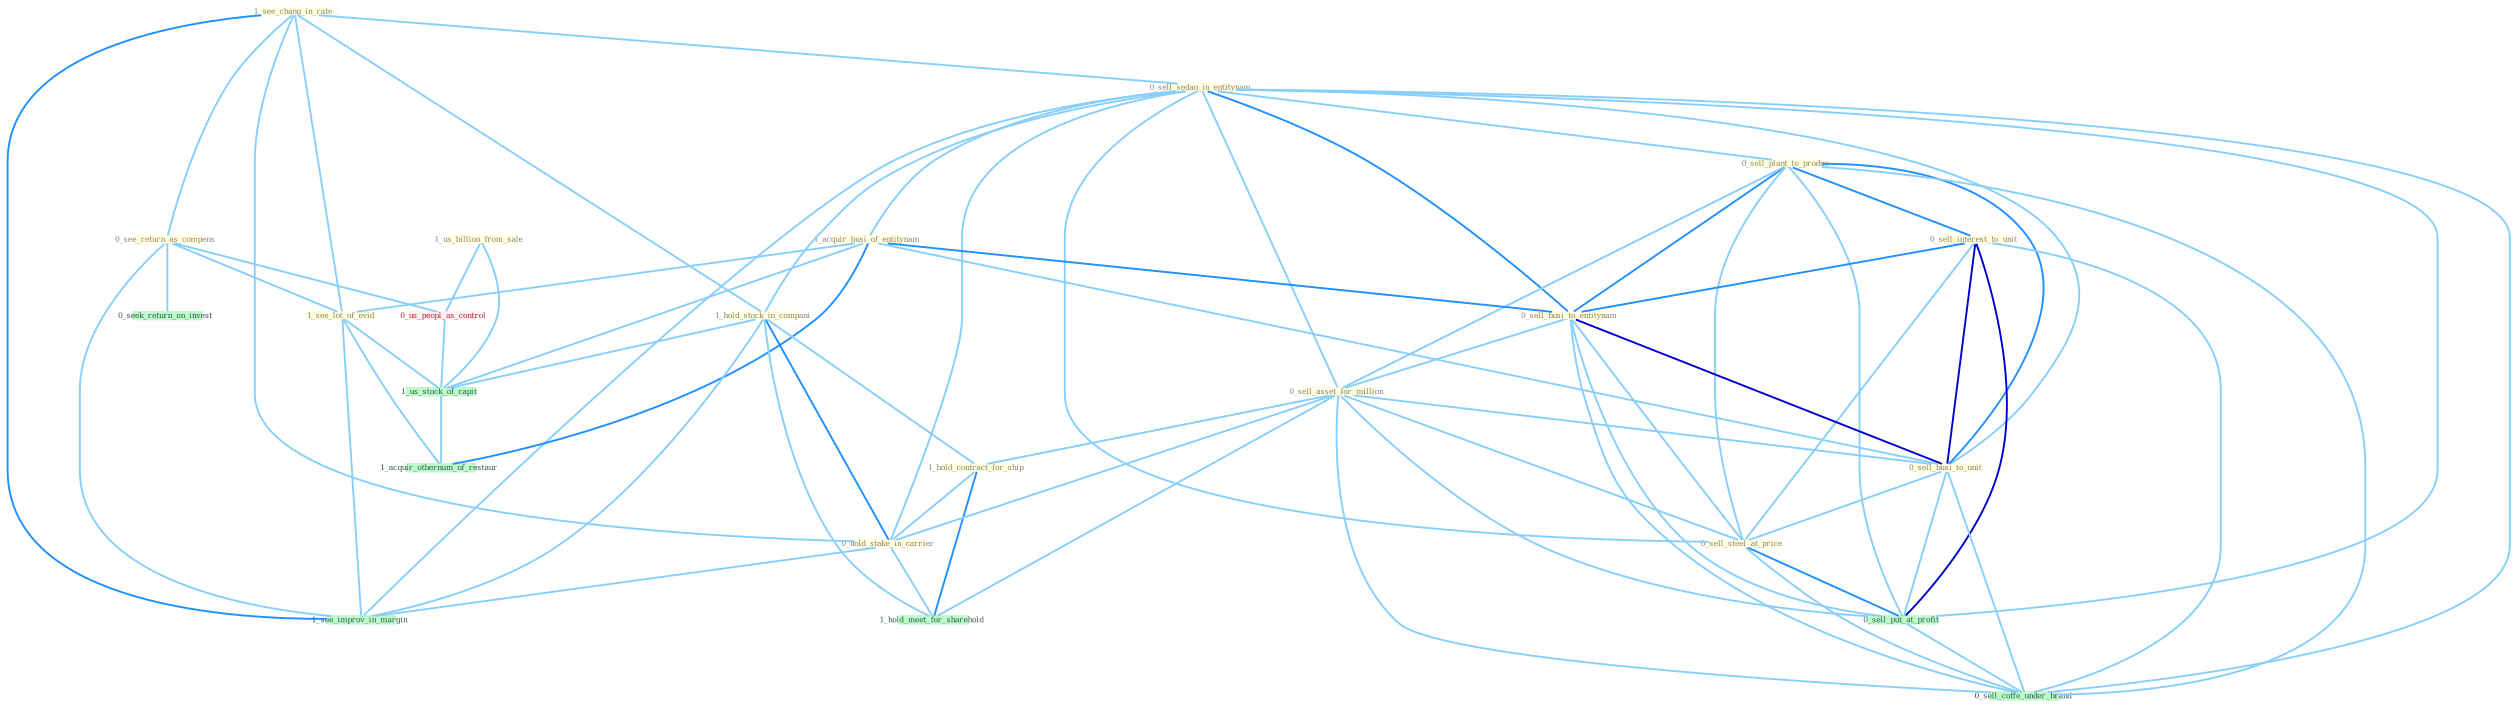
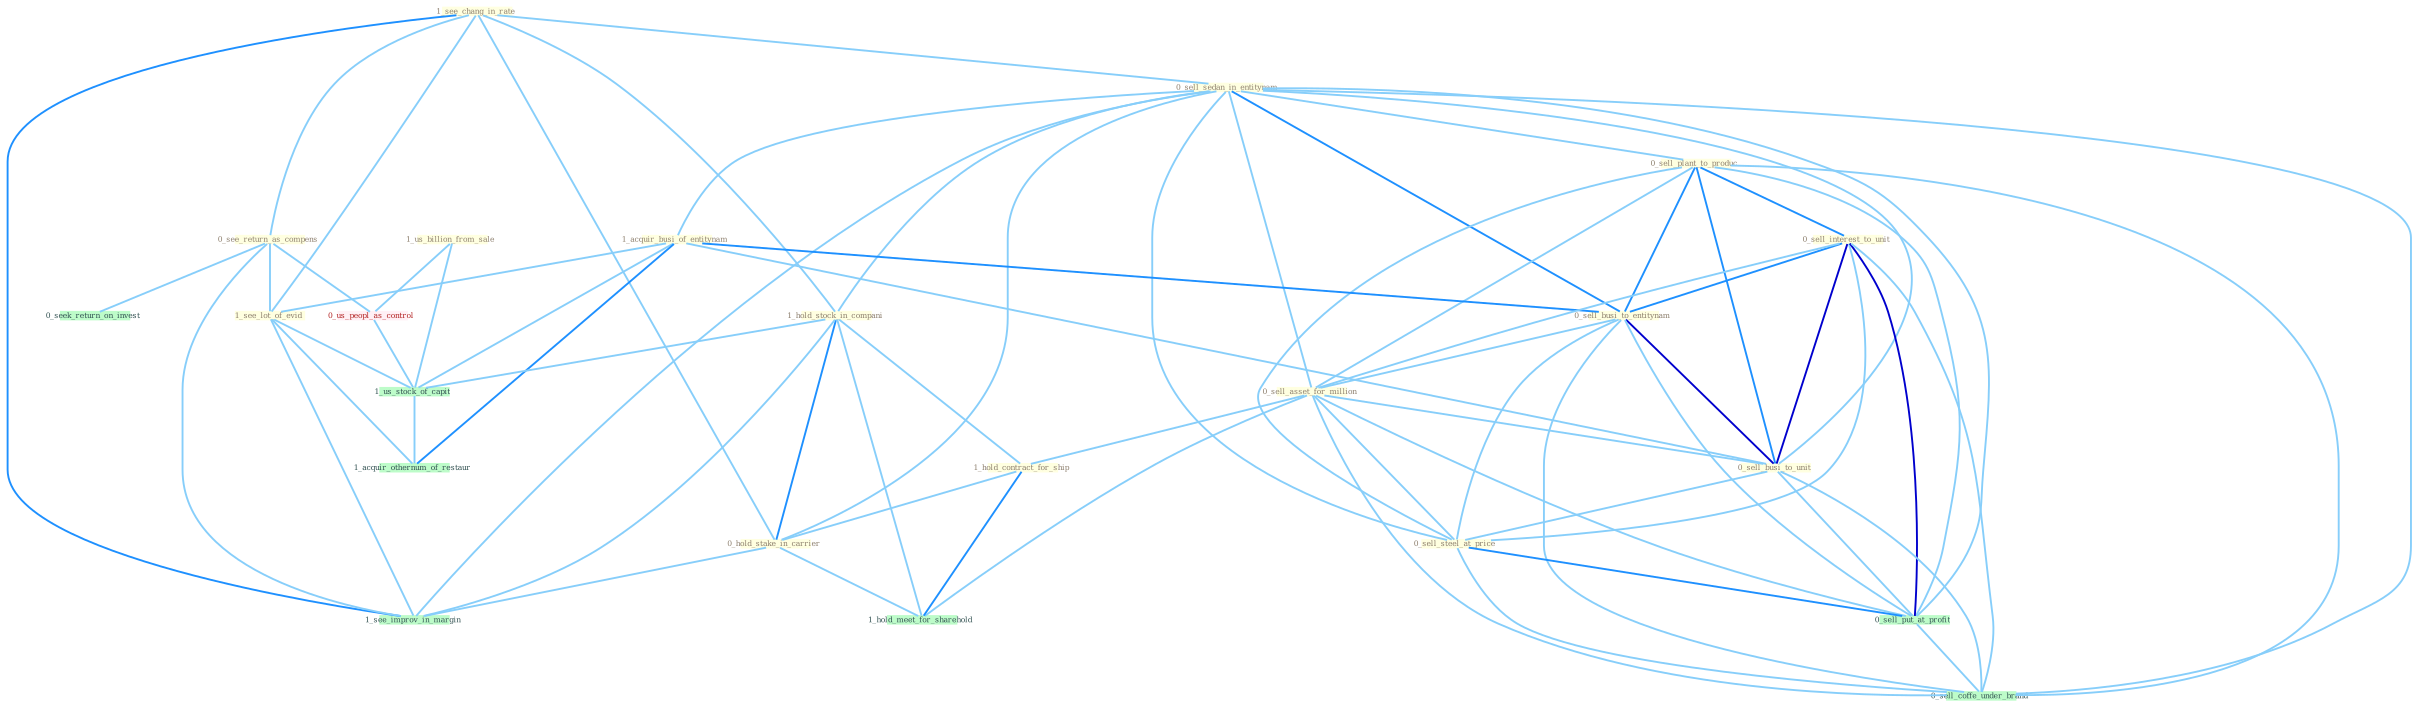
(1114, 468) -> (1538, 321)
